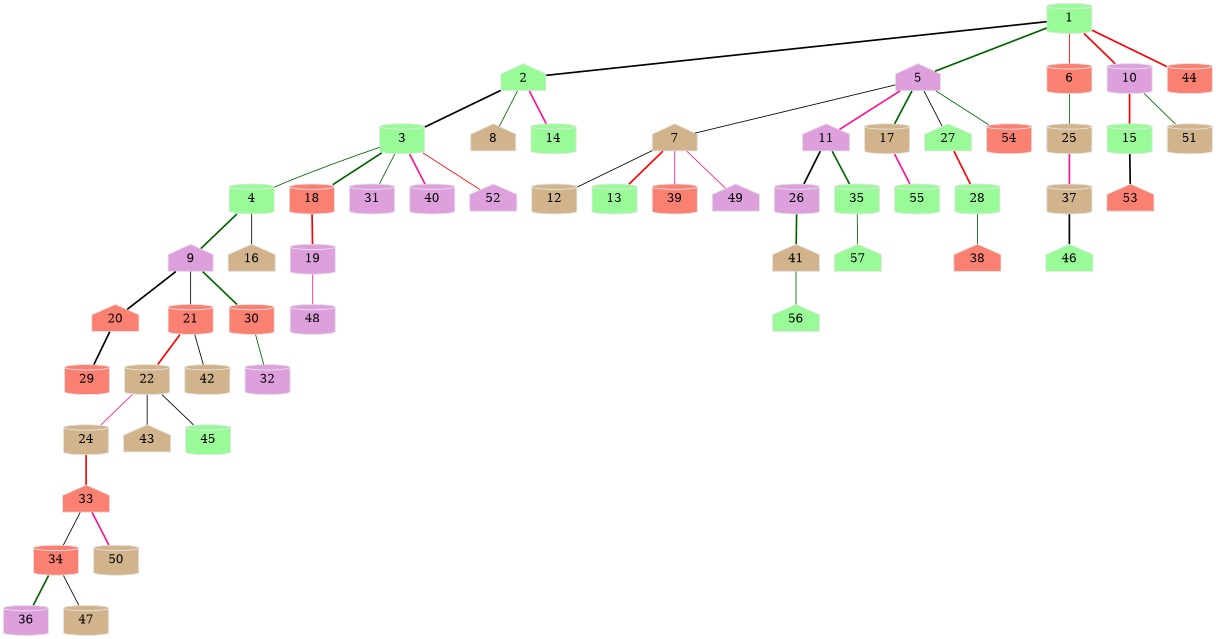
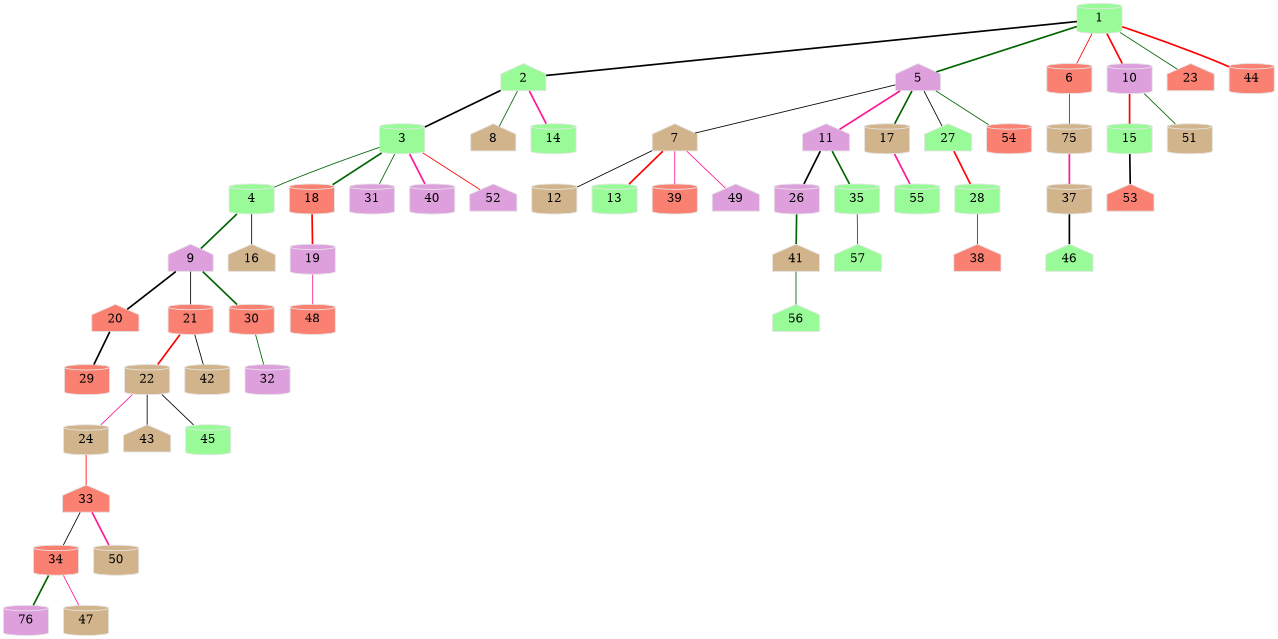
none -> (1191, 79)
(1069, 139) -> (1069, 139)
(313, 319) -> (313, 319)
(86, 470) -> (86, 470)
(71, 590) -> (71, 590)
(26, 620) -> (26, 620)
